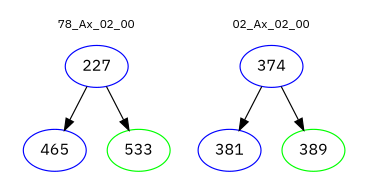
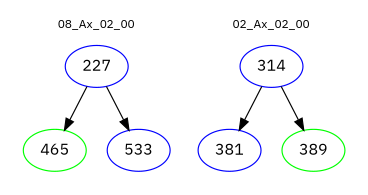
(97, 25) -> (97, 25)
(272, 66) -> (272, 66)
(55, 150) -> (55, 150)
(139, 150) -> (139, 150)
